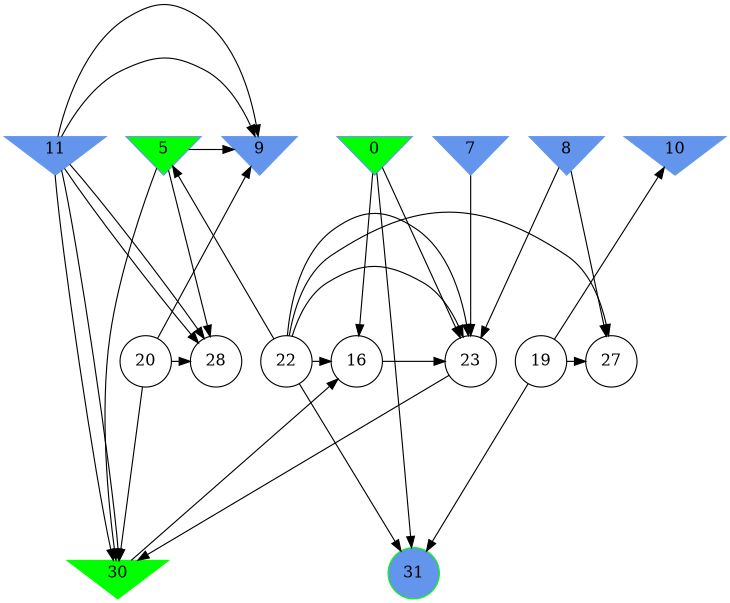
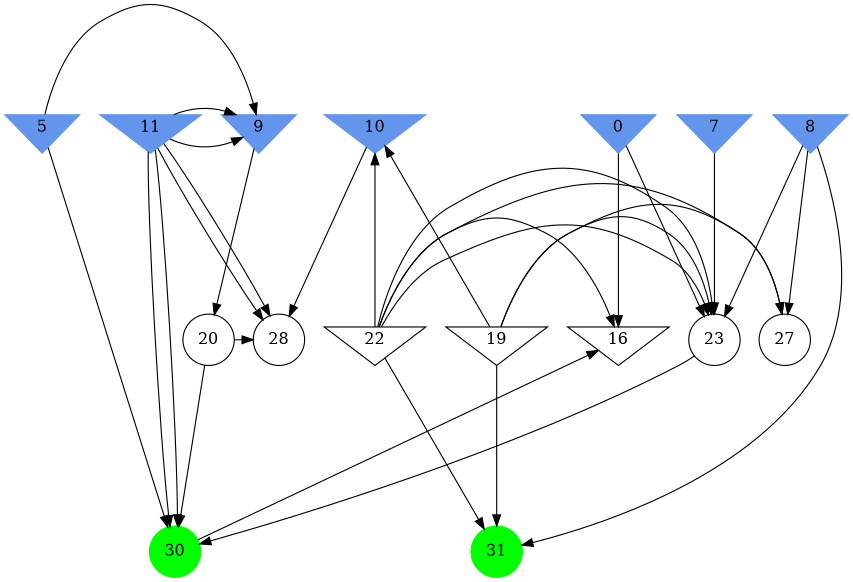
(164, 149) -> (42, 128)
(375, 149) -> (618, 128)
(188, 248) -> (330, 226)
(226, 257) -> (375, 246)
(201, 258) -> (236, 226)
(393, 346) -> (783, 413)
(286, 361) -> (375, 340)
(357, 361) -> (618, 340)
(408, 361) -> (632, 218)
(541, 361) -> (497, 340)
(118, 573) -> (175, 552)
(414, 573) -> (497, 552)
